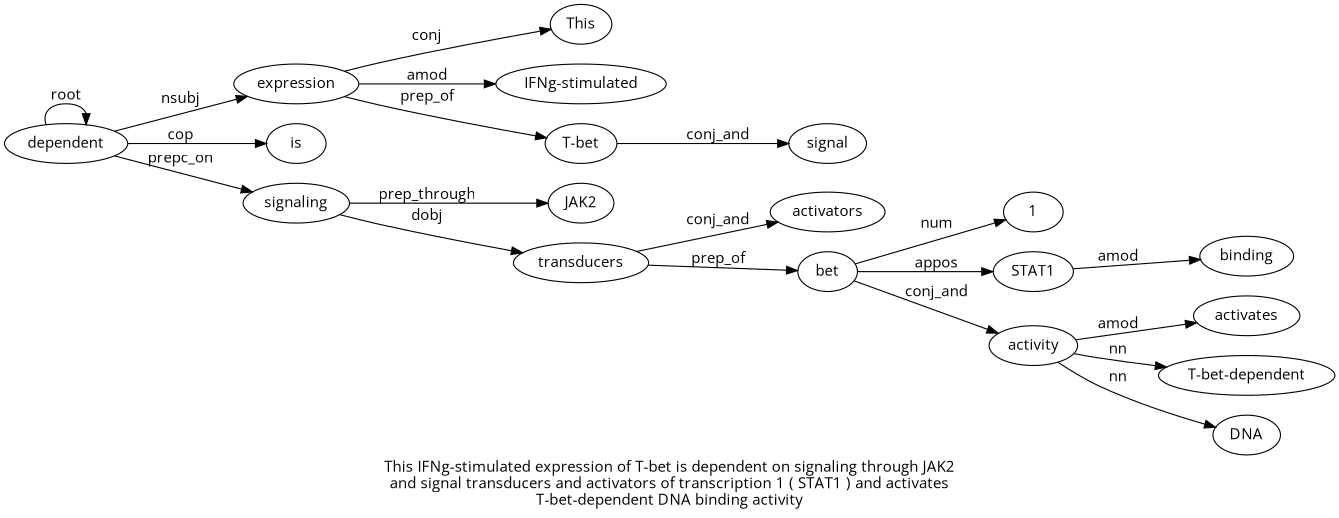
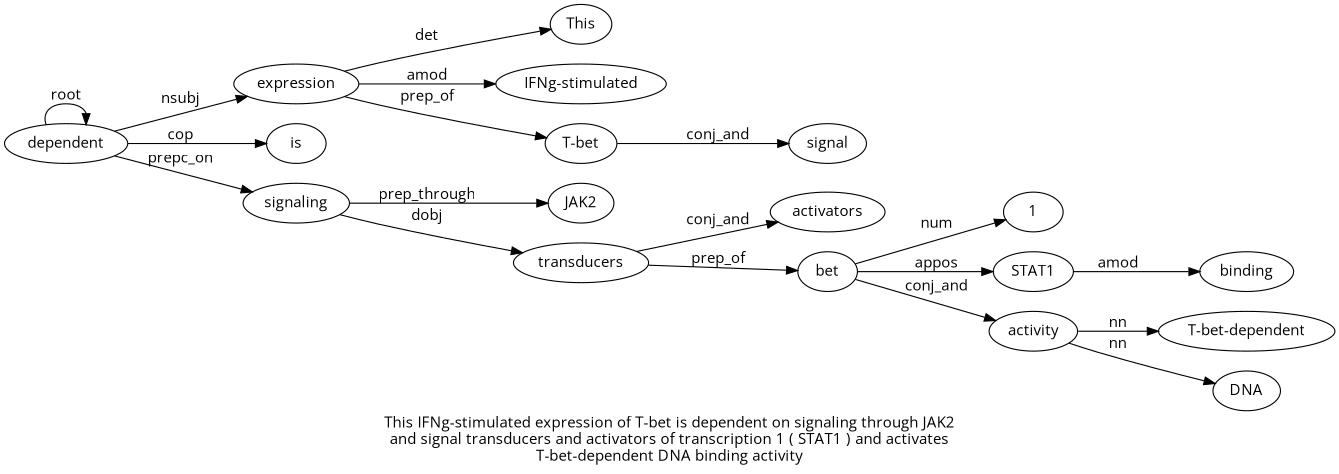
(427, 36) -> (427, 36)
(1247, 316) -> none
